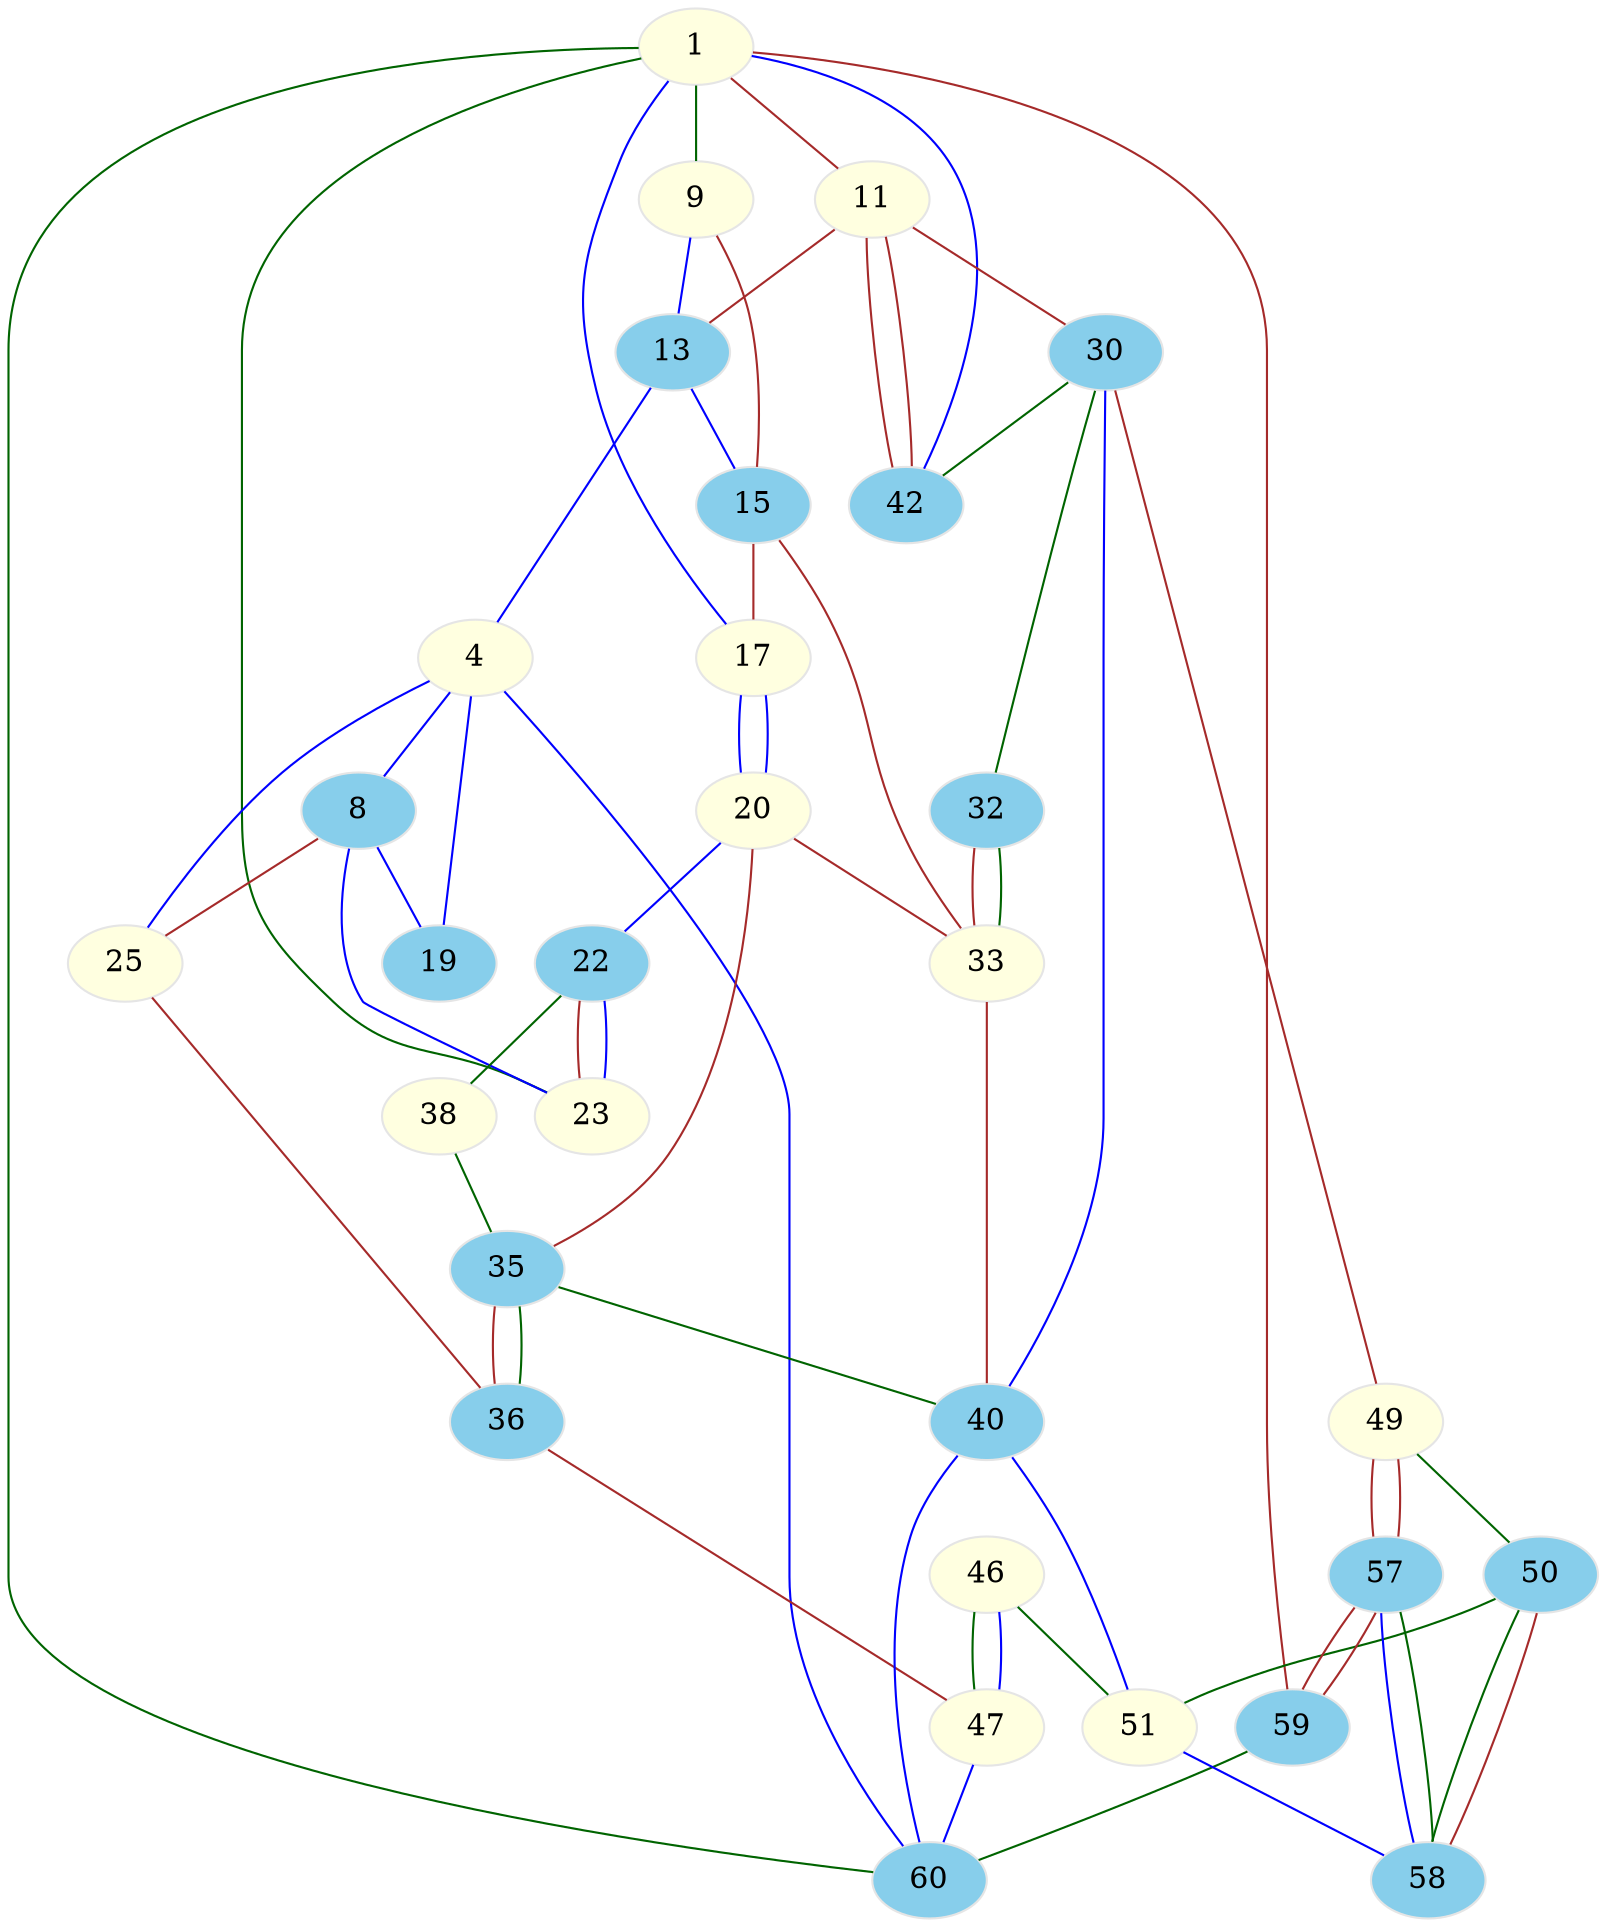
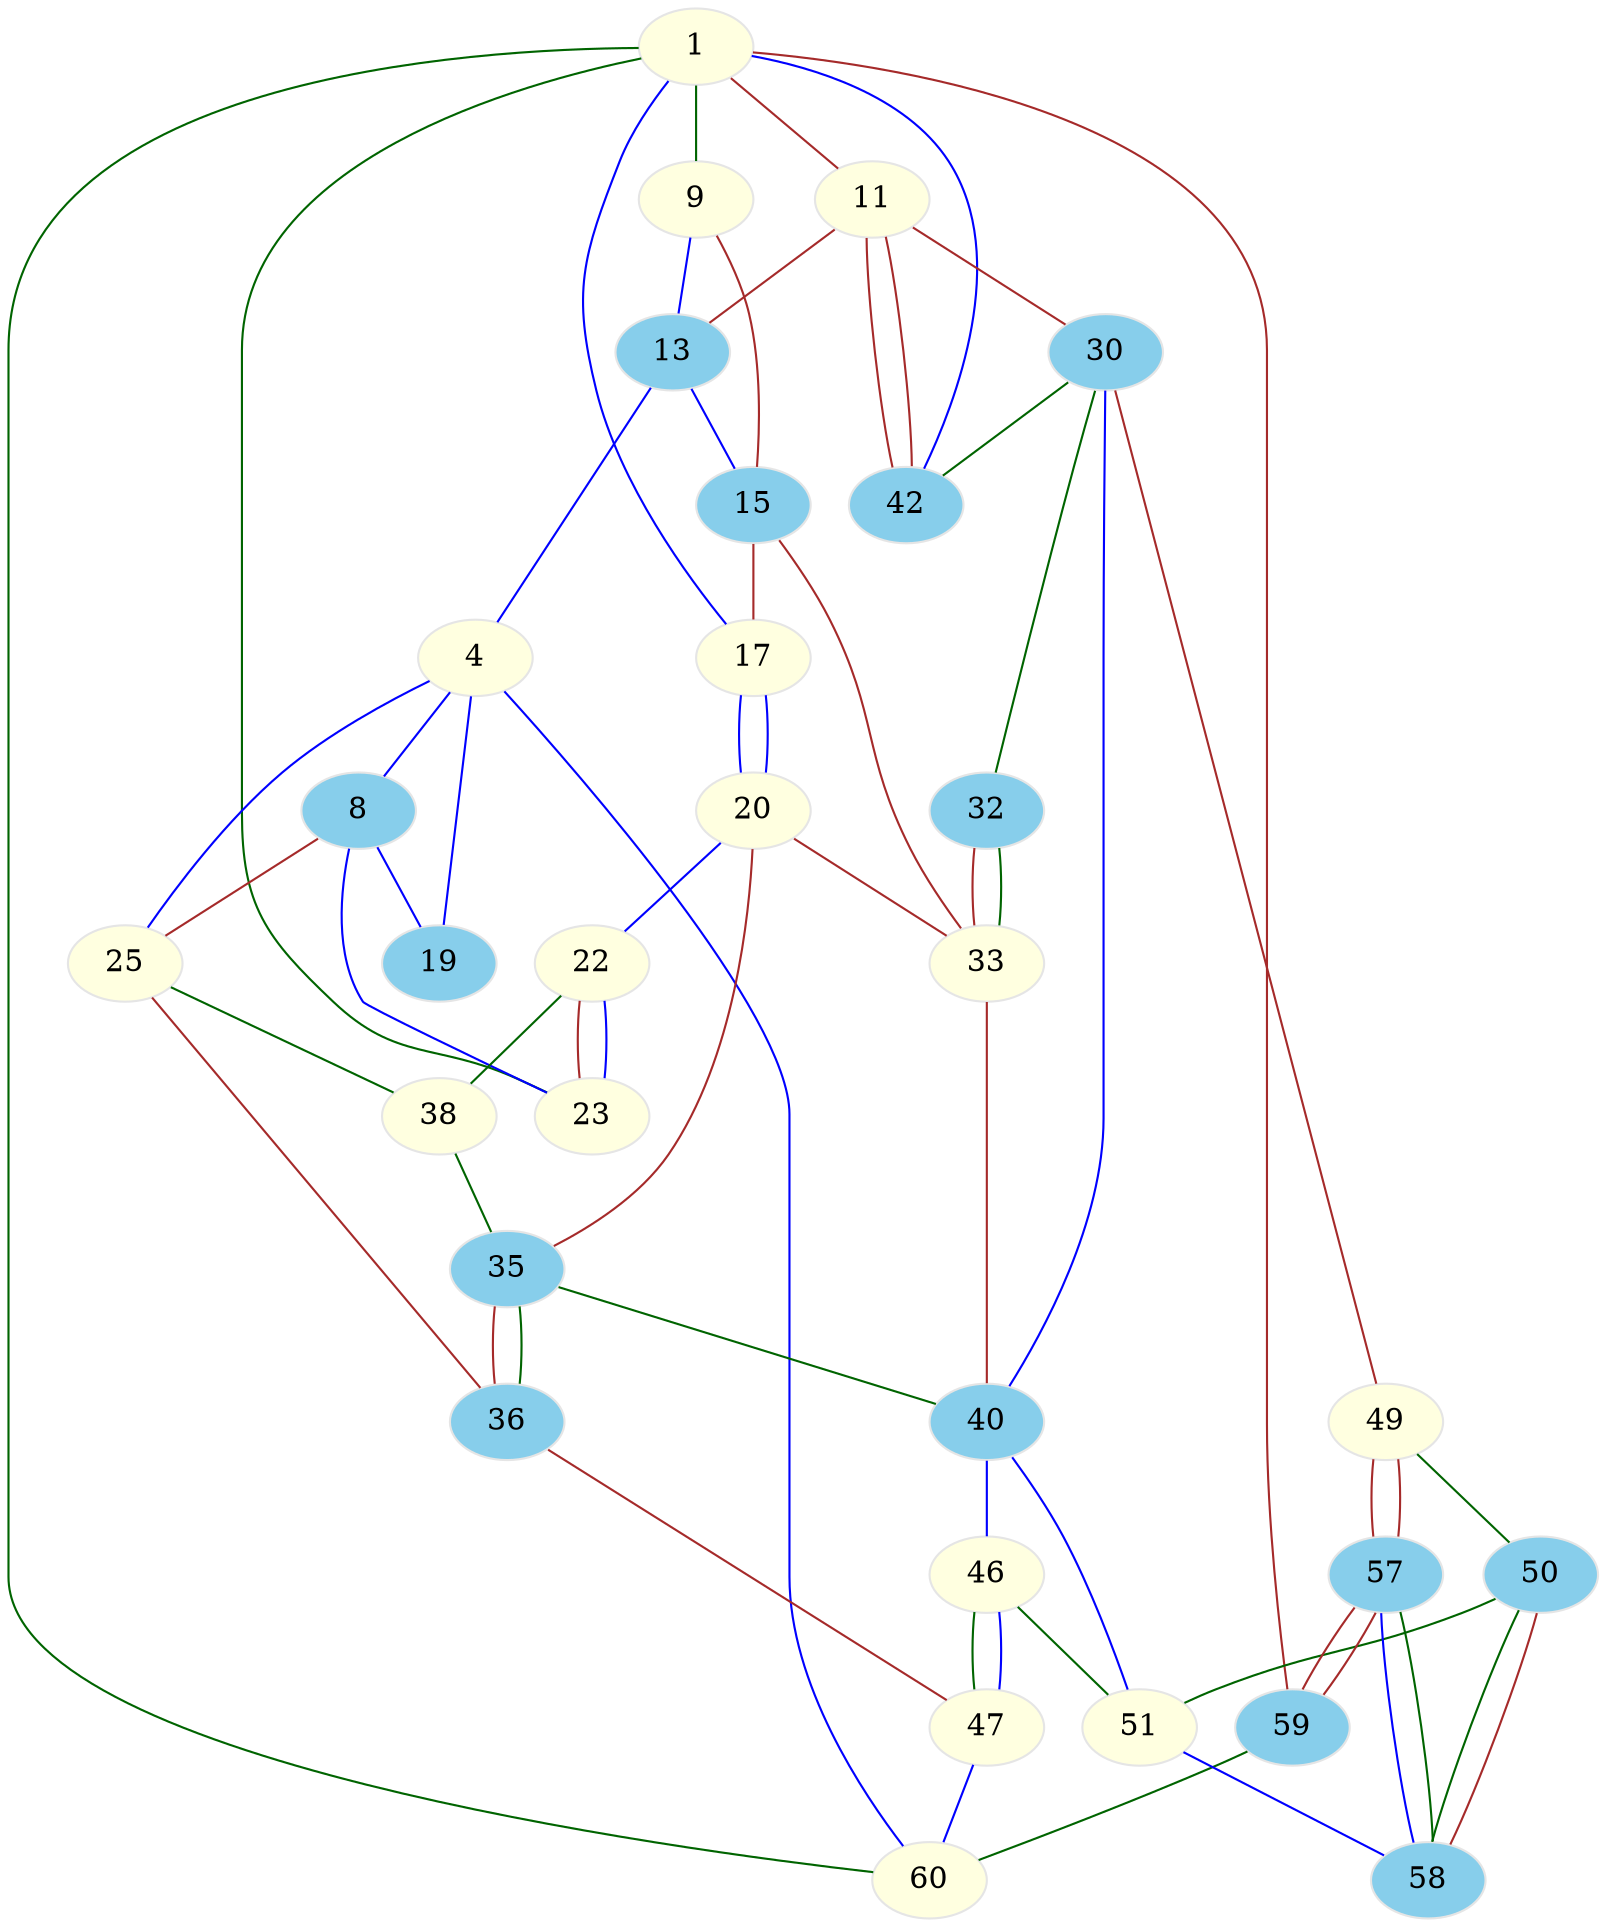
(592, 963) -> (592, 963)
none -> (282, 1040)
(895, 1643) -> (987, 1499)
(930, 1880) -> (930, 1880)
